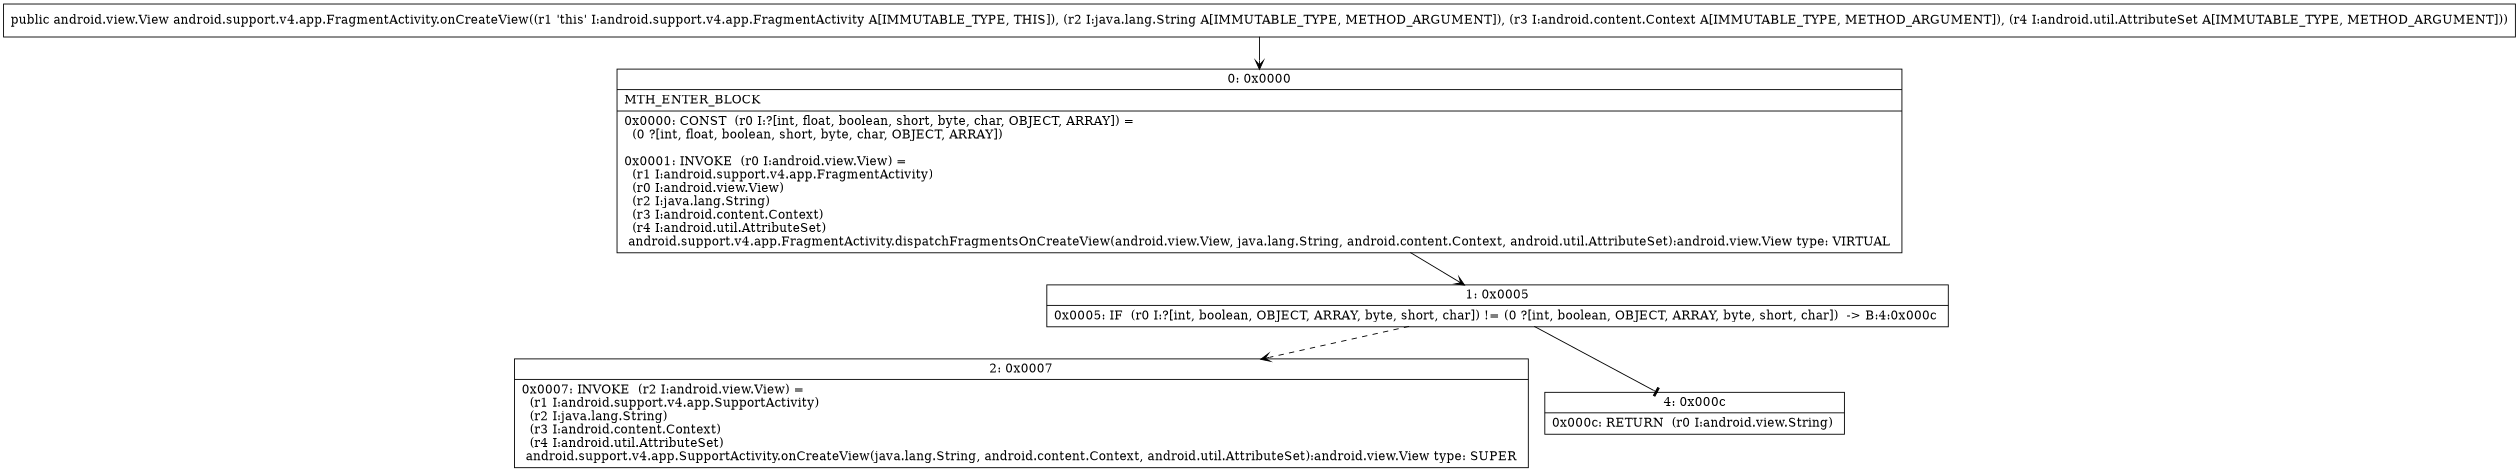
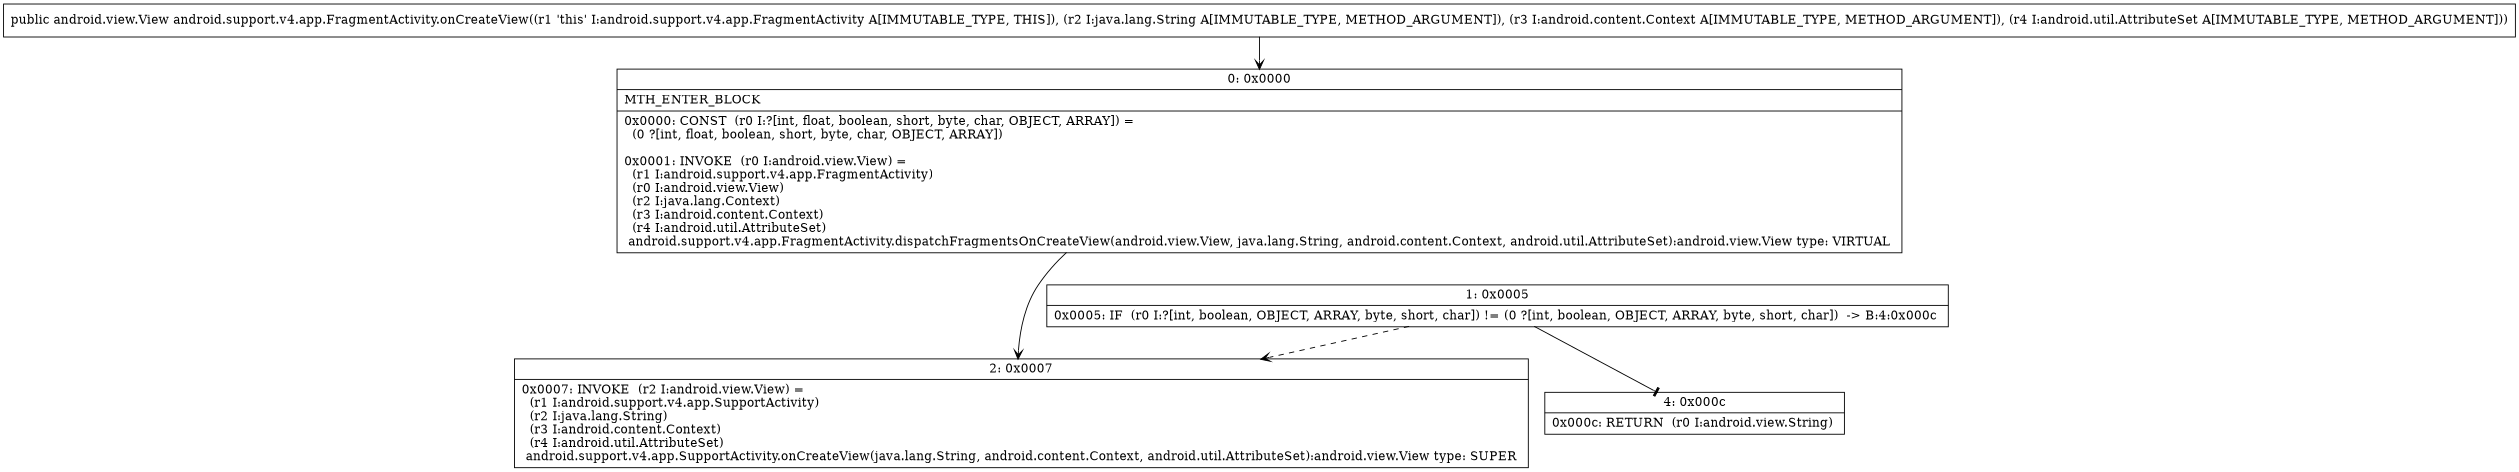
(697, 202) -> (702, 202)
(1434, 266) -> (1032, 296)
